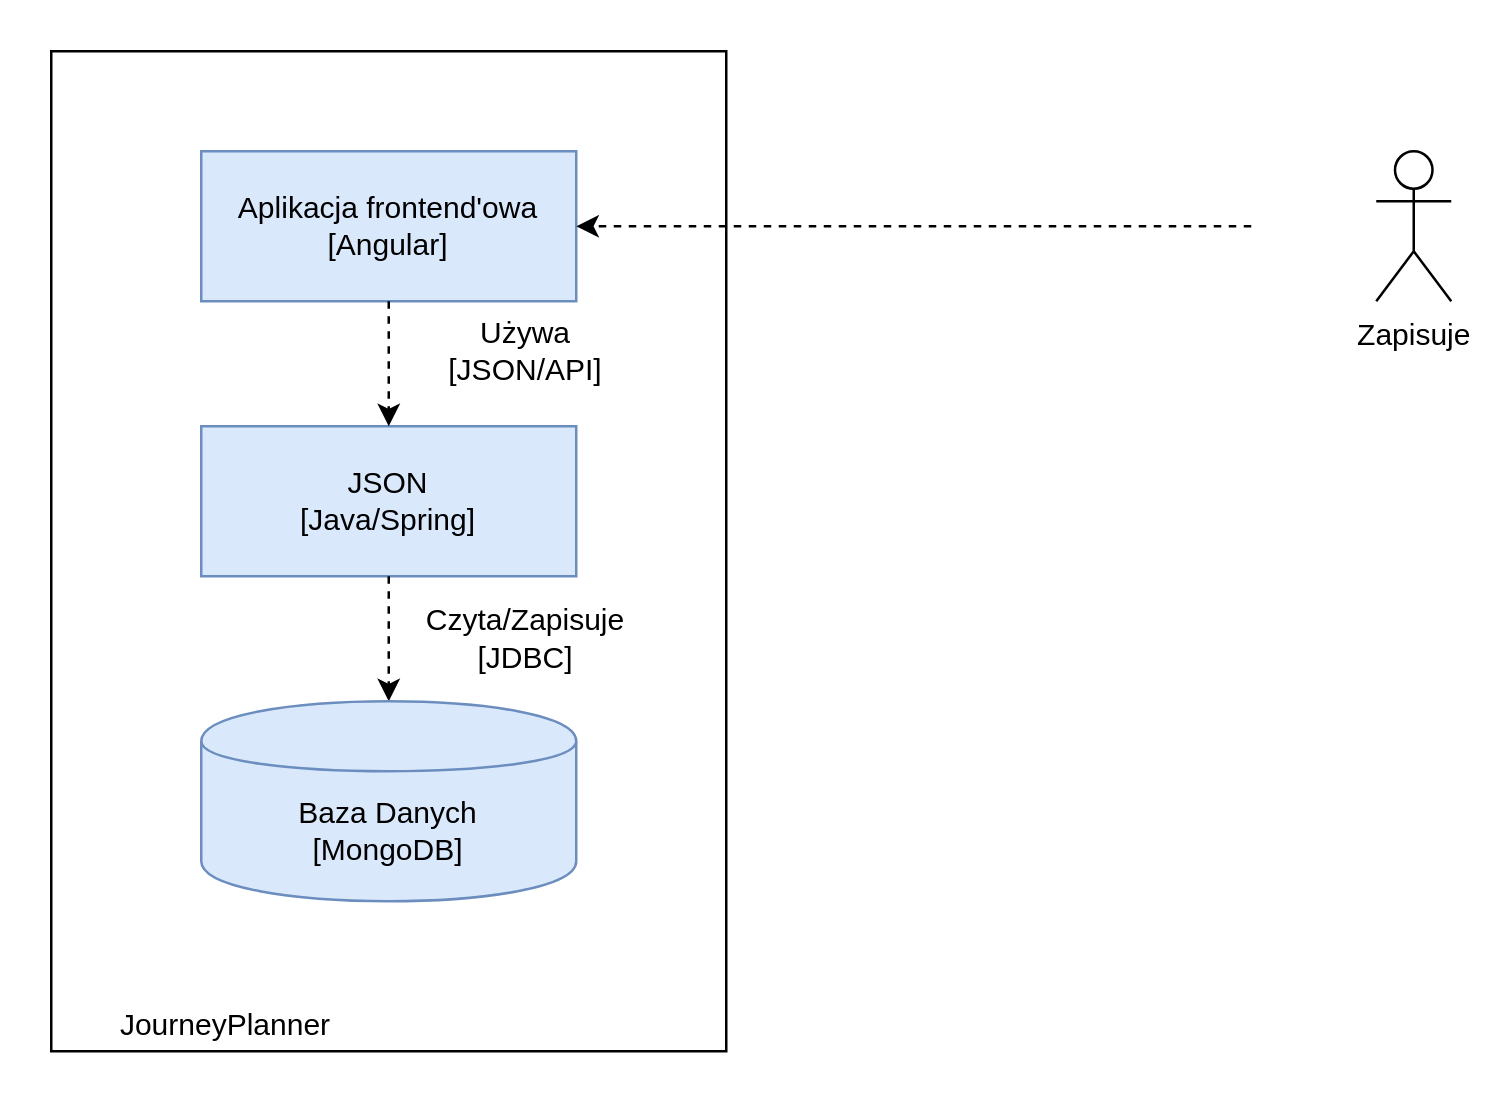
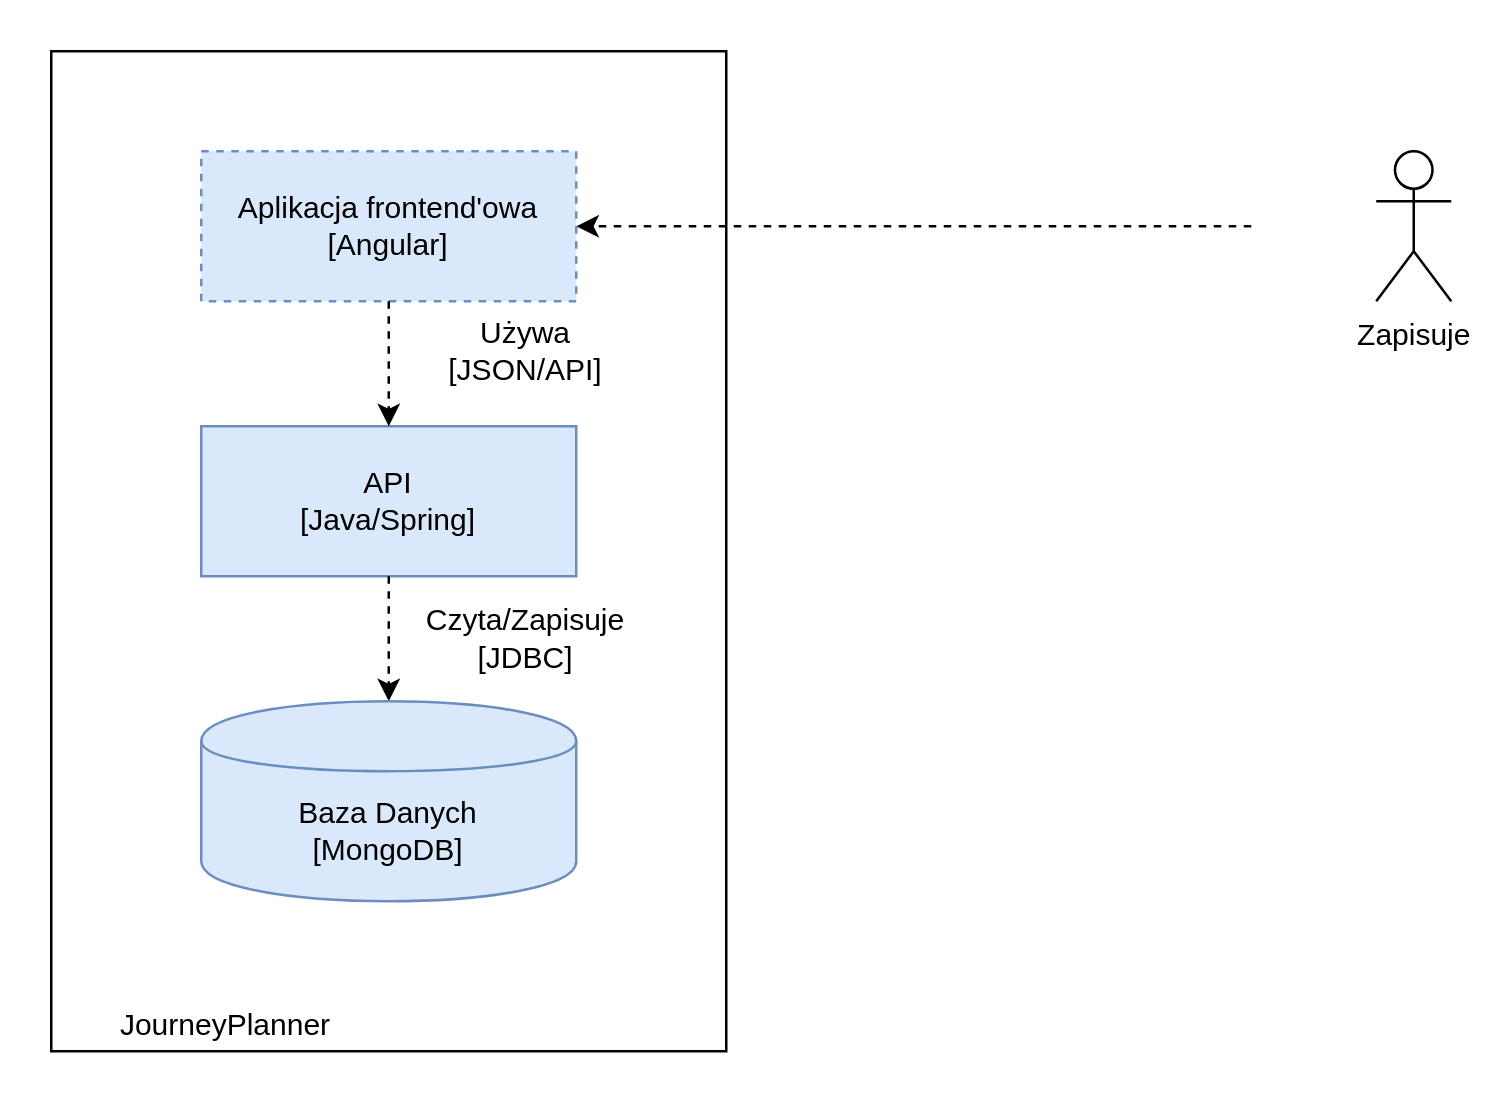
(389, 226) -> (389, 226)
(389, 501) -> (389, 501)
